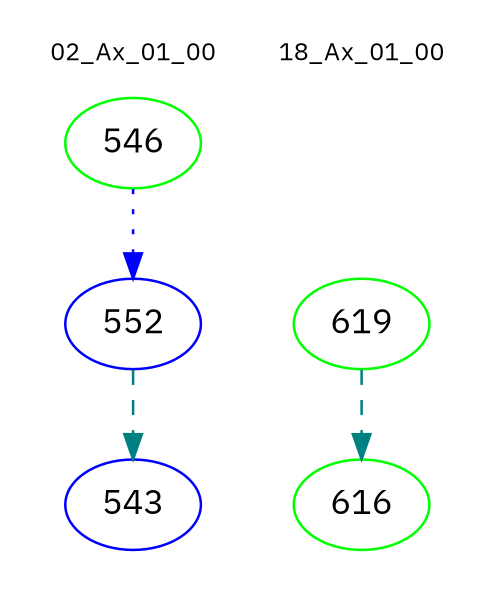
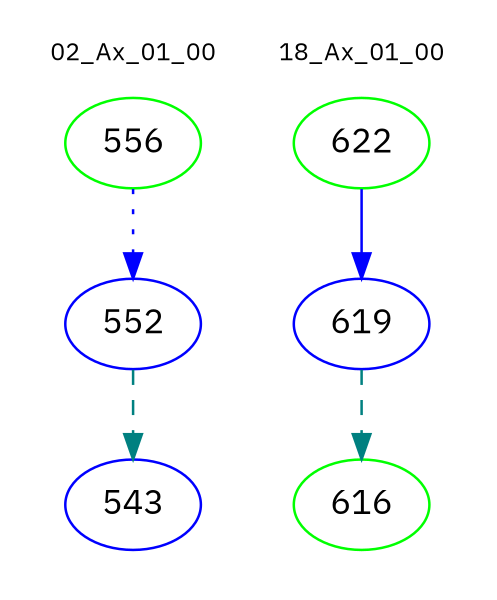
(133, 143) -> (133, 143)
none -> (362, 143)
(362, 324) -> (362, 324)
